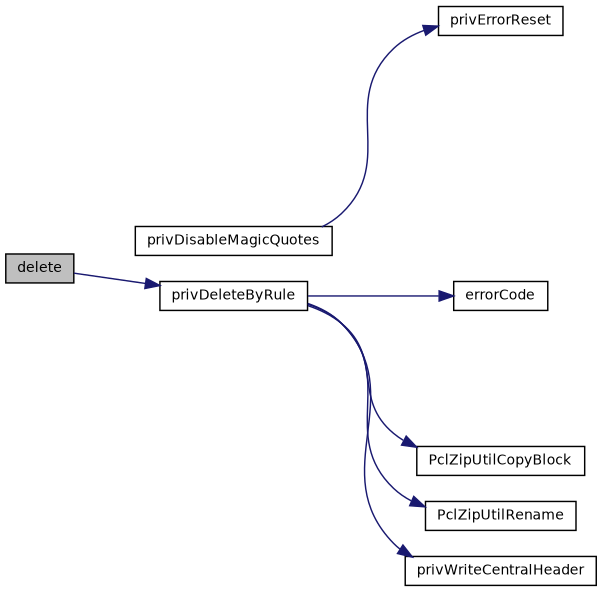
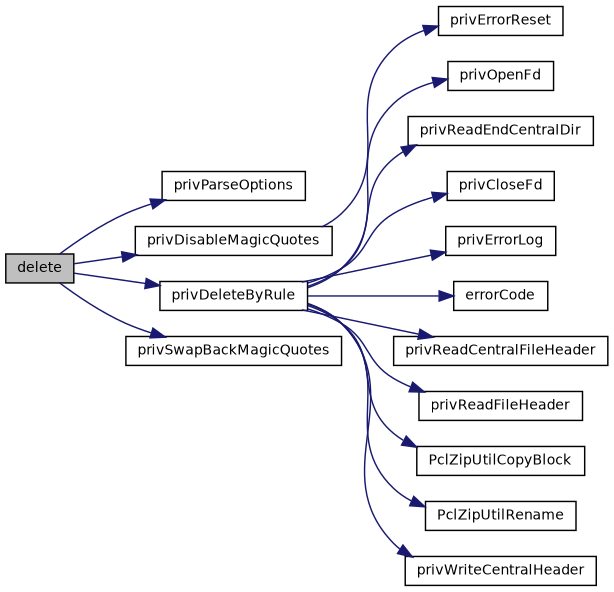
none -> (501, 76)
none -> (501, 131)
none -> (234, 186)
none -> (501, 186)
none -> (501, 241)
none -> (98, 260)
none -> (234, 351)
none -> (501, 351)
none -> (501, 406)
